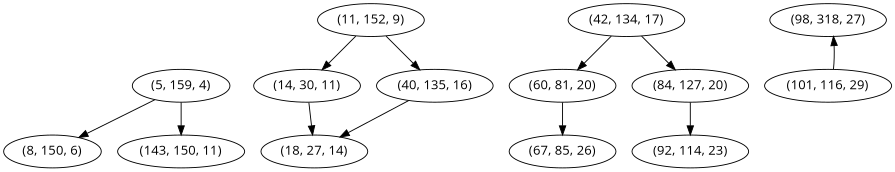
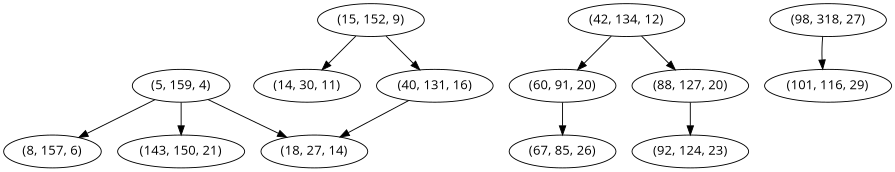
(371, 20) -> (371, 20)
(626, 20) -> (626, 20)
(834, 57) -> (822, 48)
(435, 86) -> (435, 86)
(563, 86) -> (563, 86)
(690, 86) -> (690, 86)
(310, 114) -> (243, 116)
(52, 151) -> (52, 151)
(181, 151) -> (181, 151)
(690, 151) -> (690, 151)
